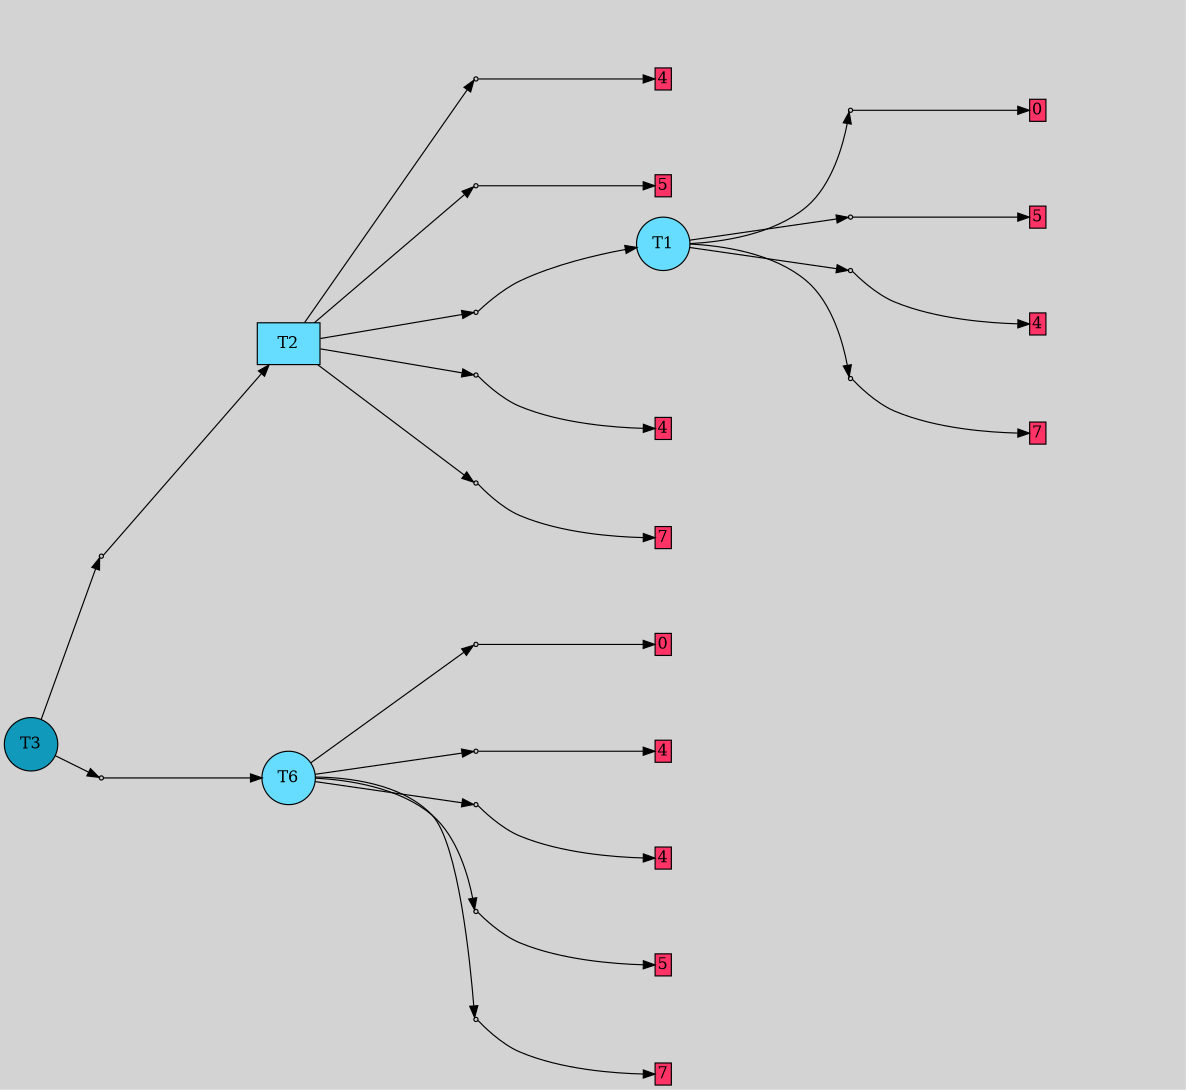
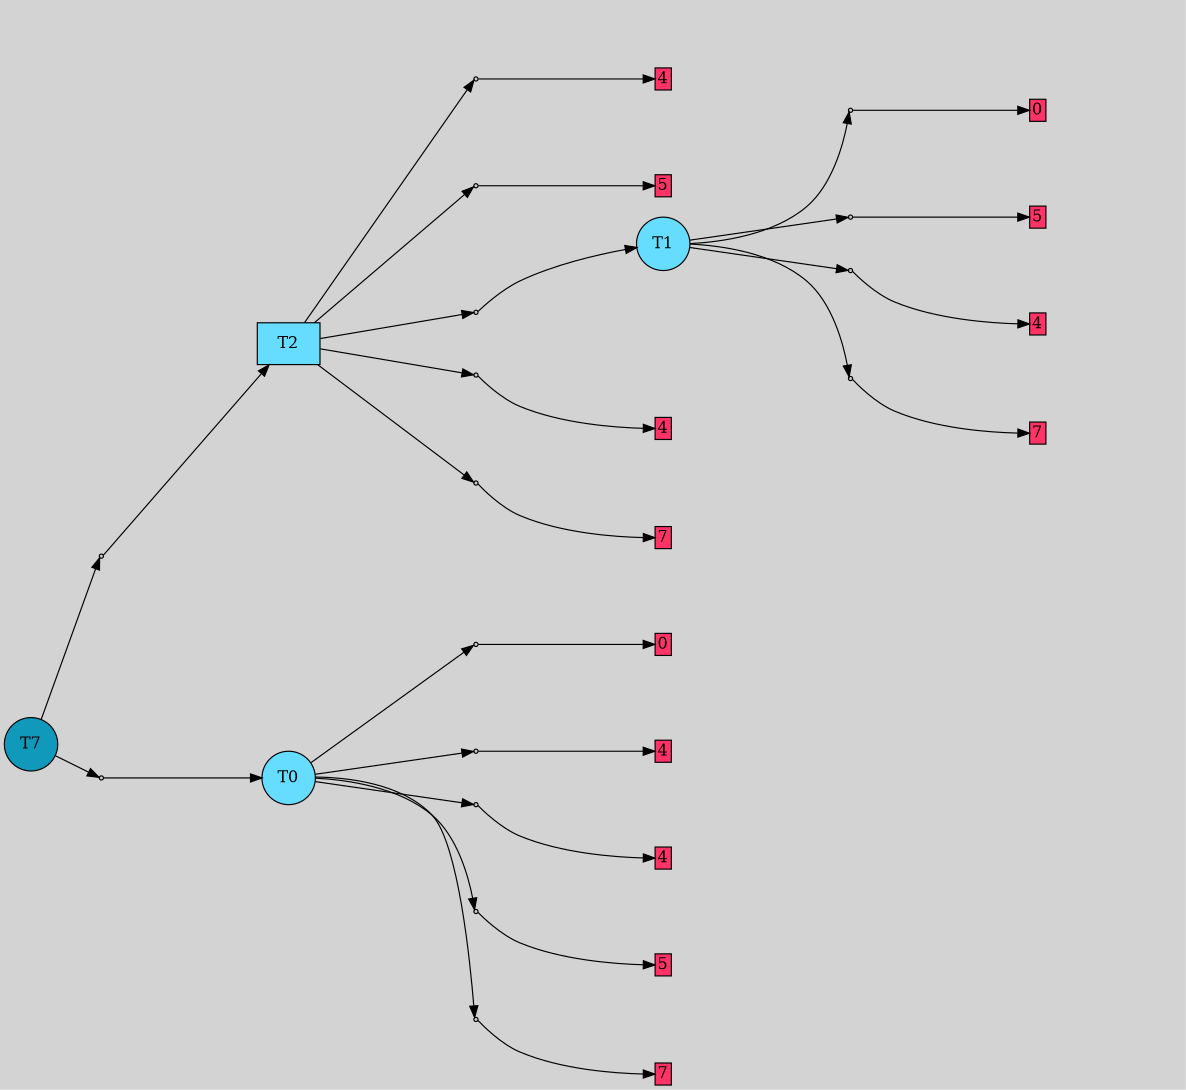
(31, 744) -> (31, 744)
(289, 778) -> (289, 778)
